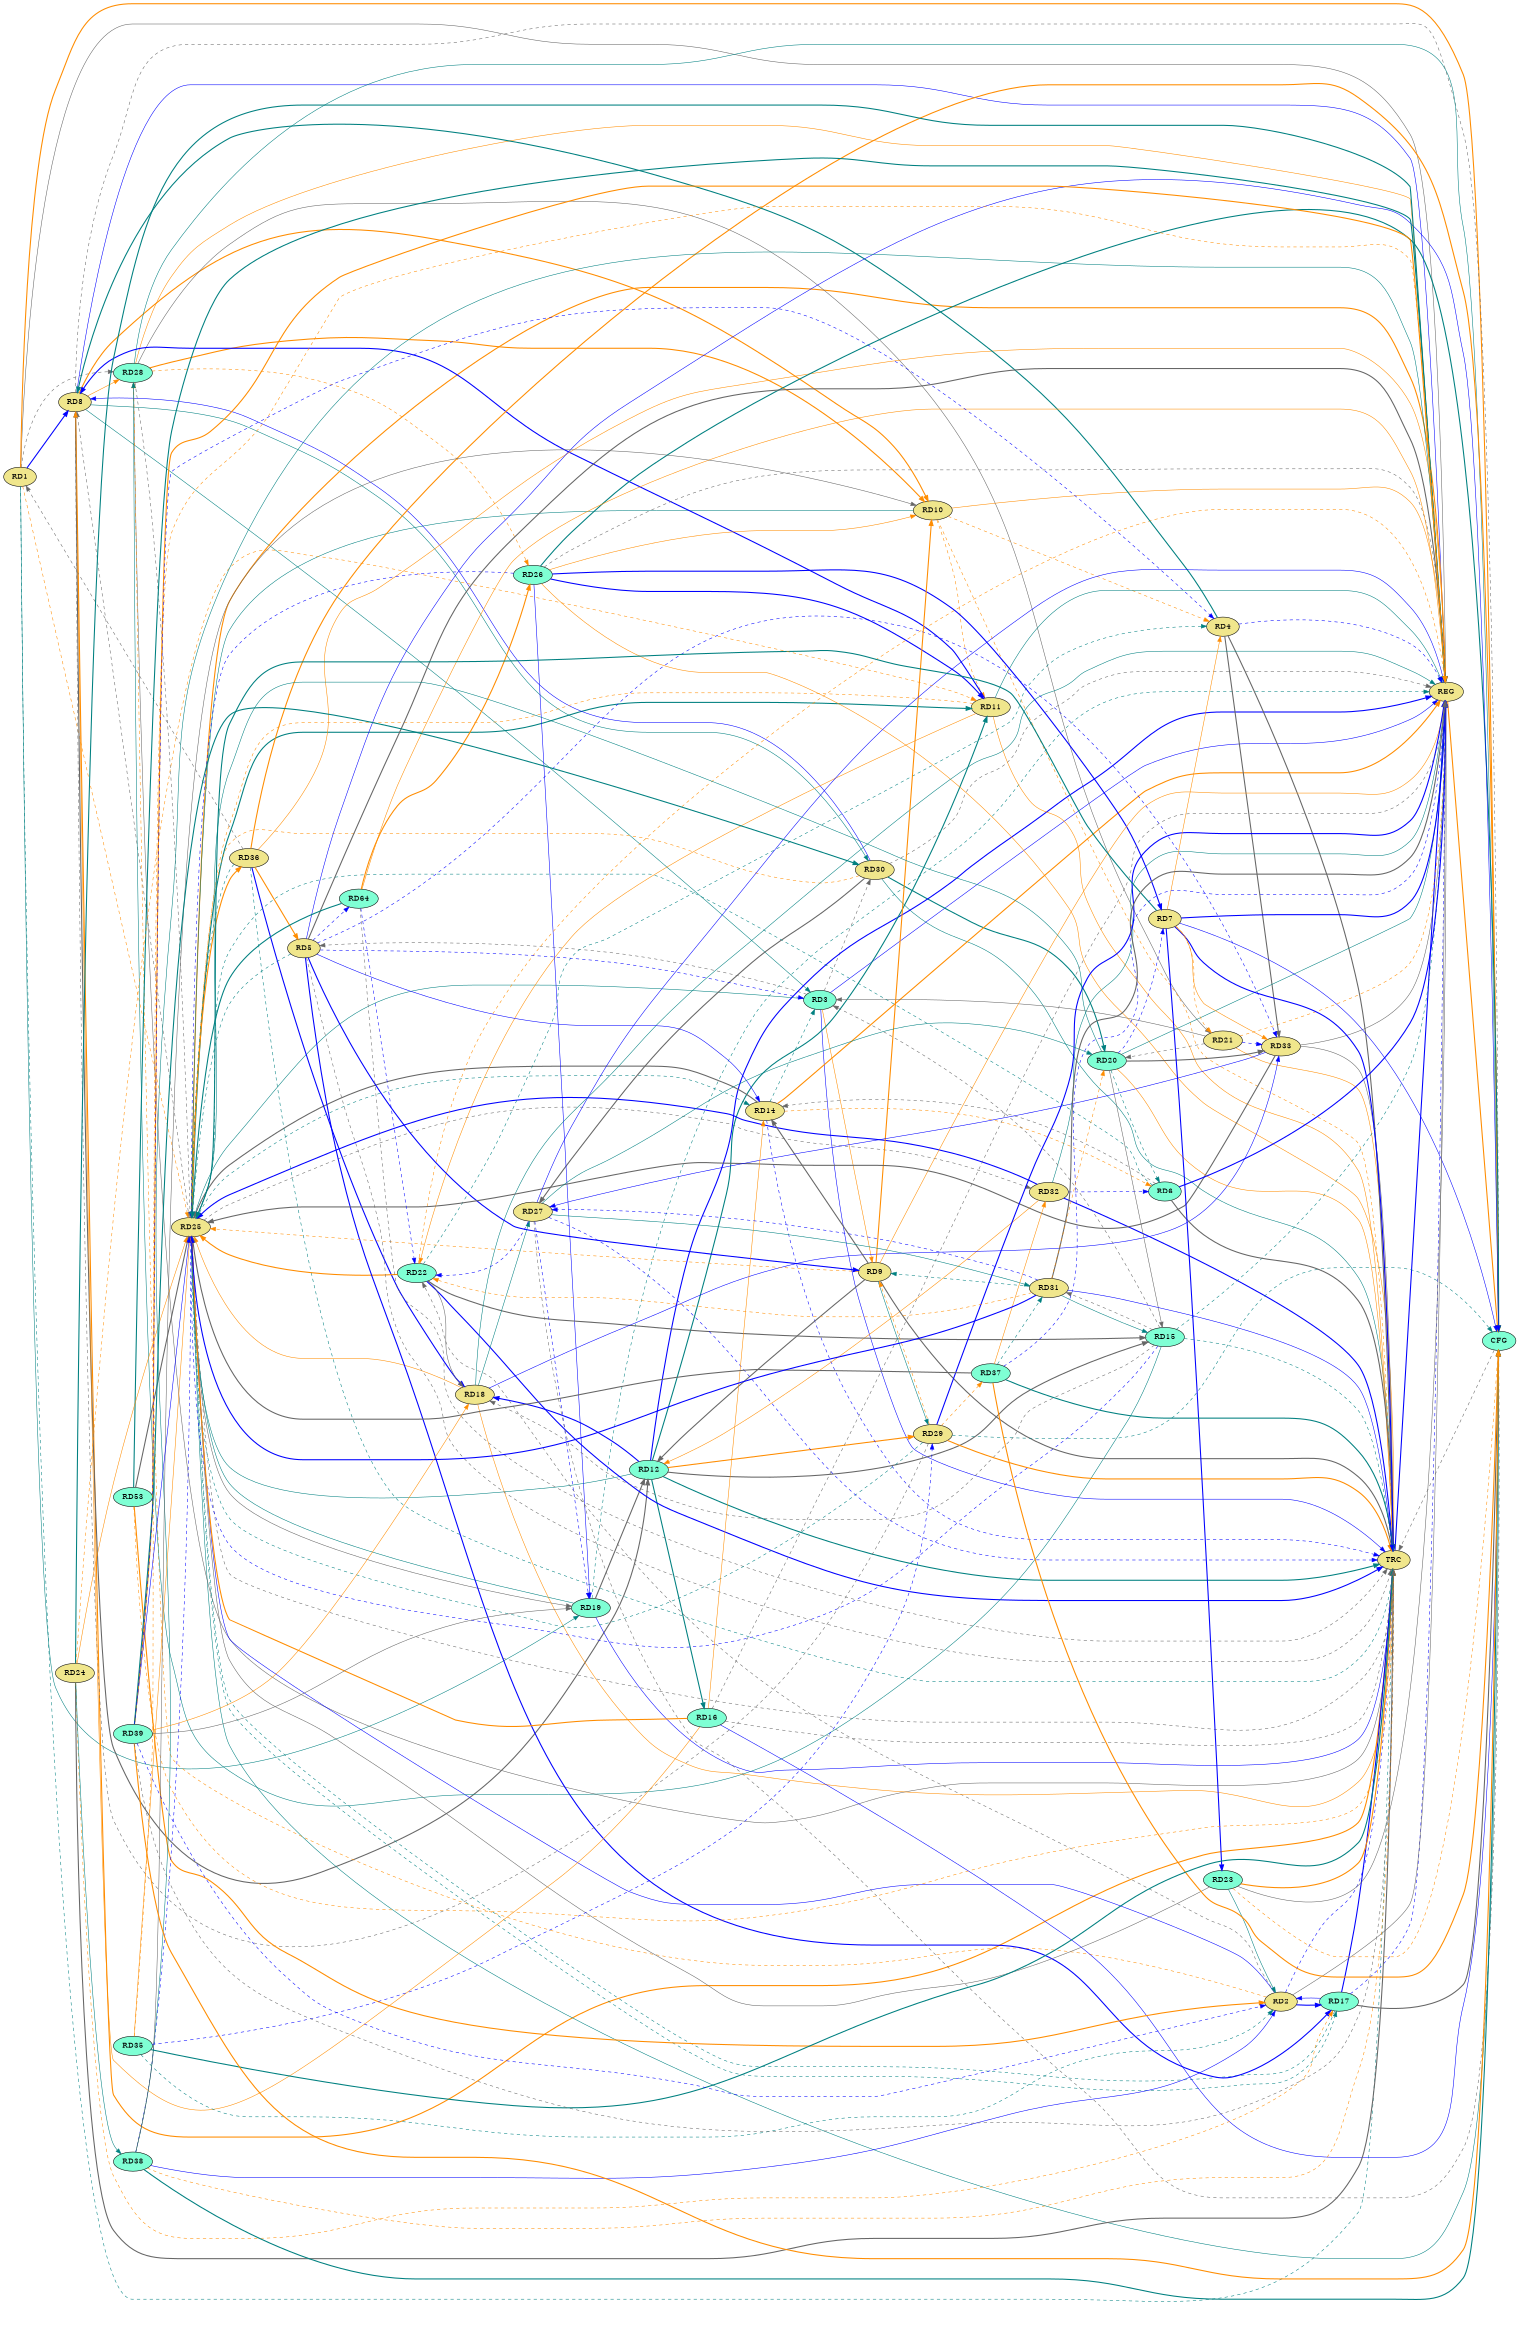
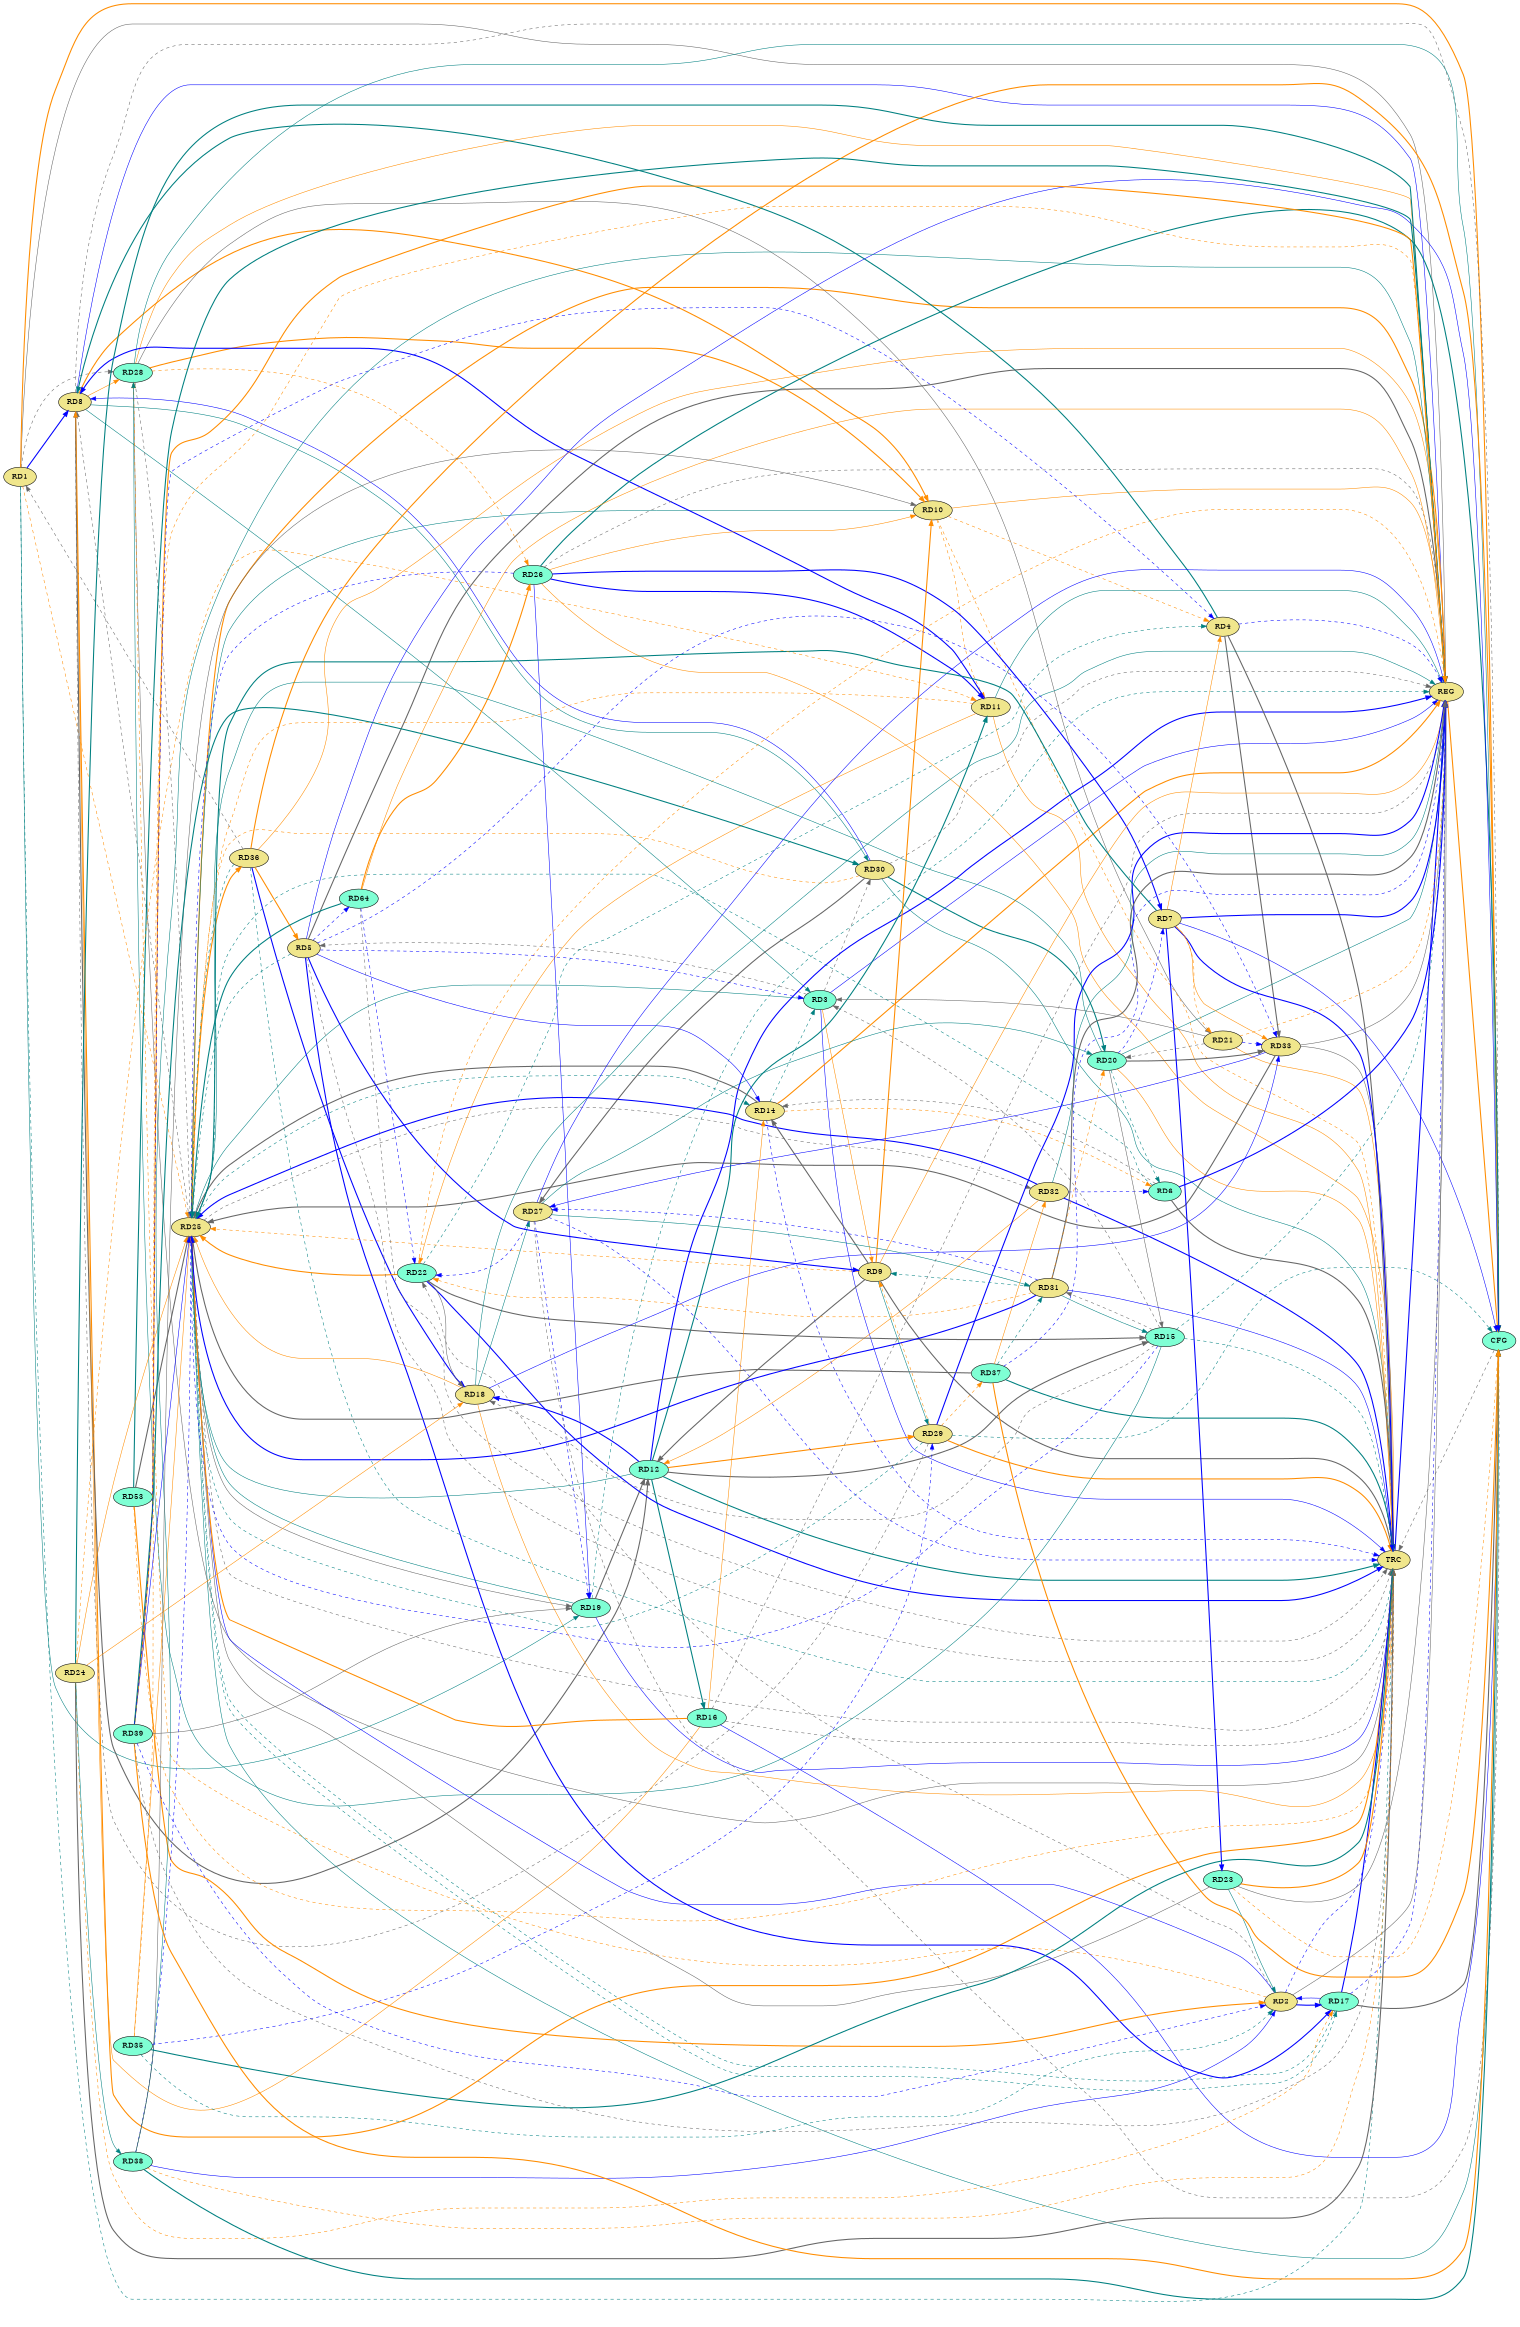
(375, 732) -> none
(337, 1602) -> (273, 1535)
